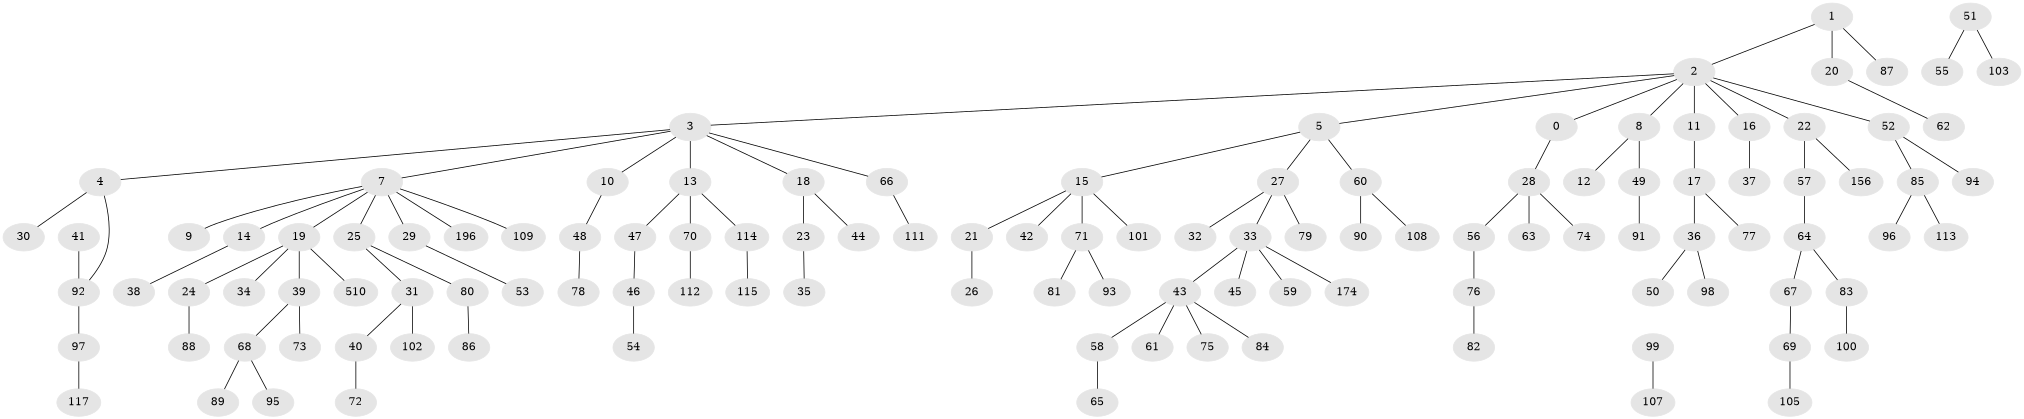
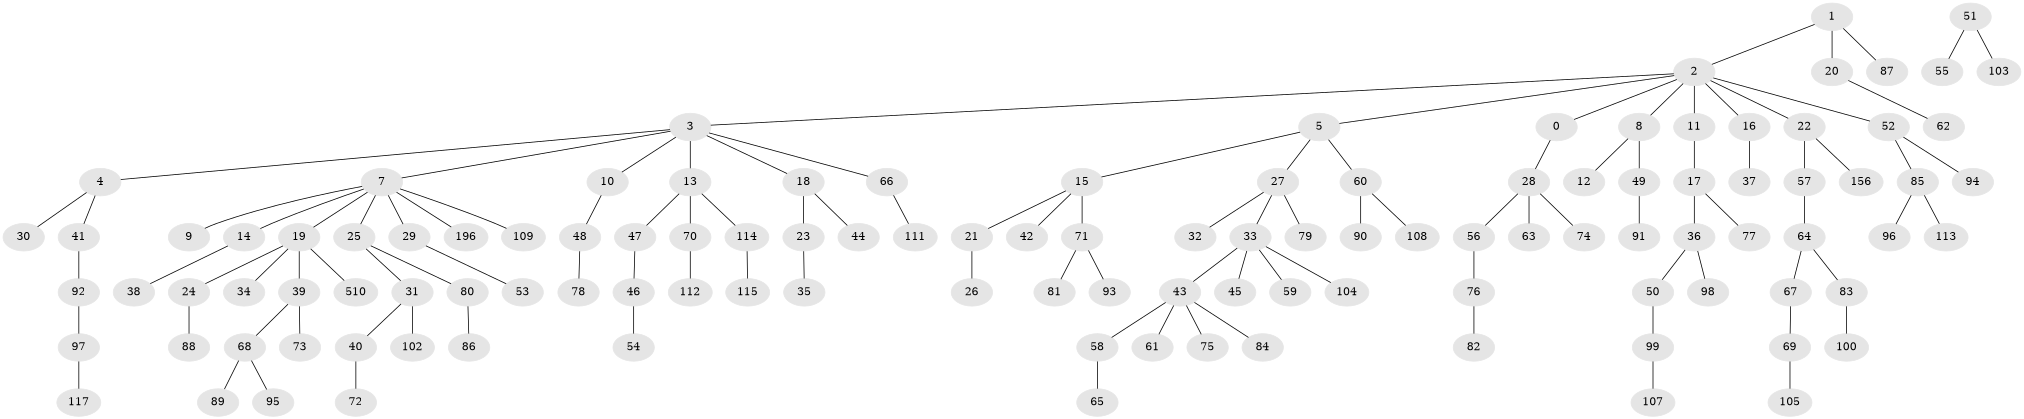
(1139, 237) -> none
(109, 240) -> (90, 210)
(1347, 292) -> (1347, 292)
none -> (1653, 320)
